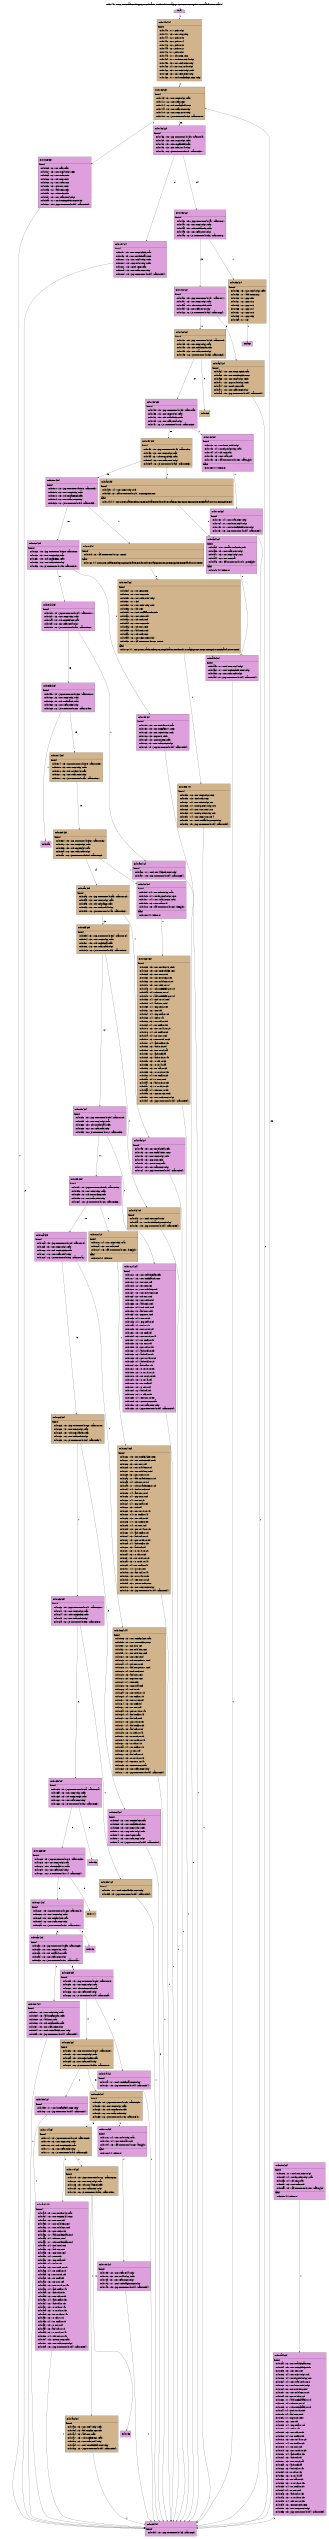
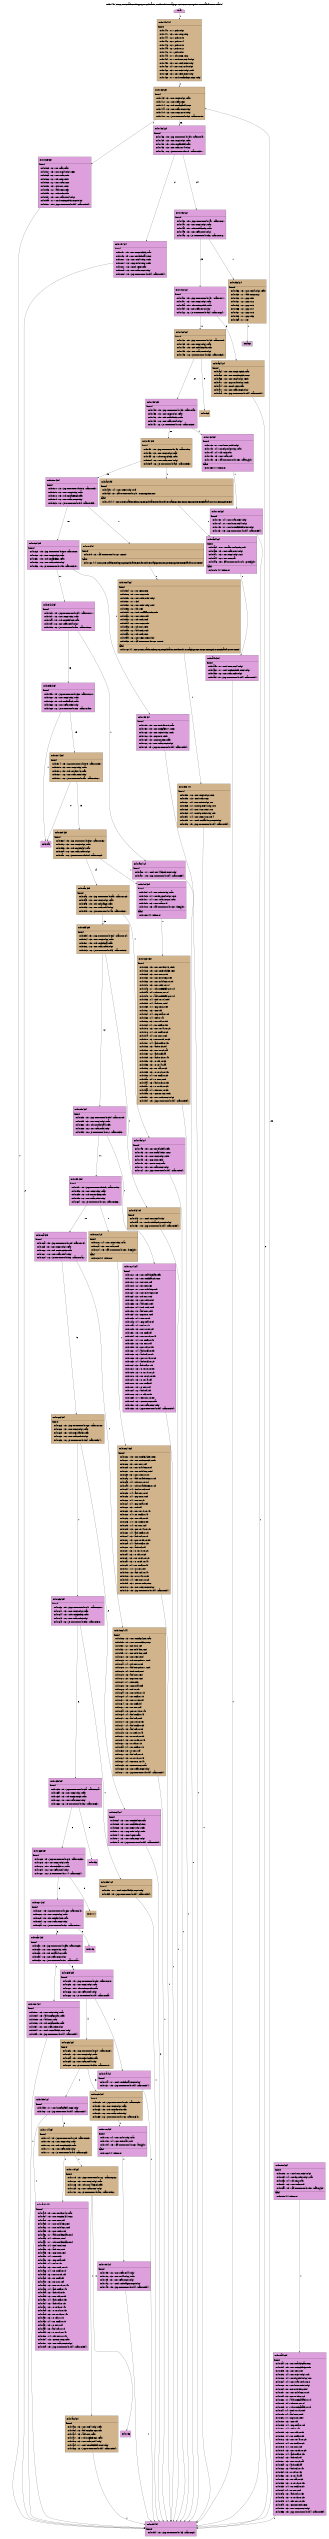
none -> (59, 811)
(91, 2123) -> (63, 2120)
(49, 2475) -> none
